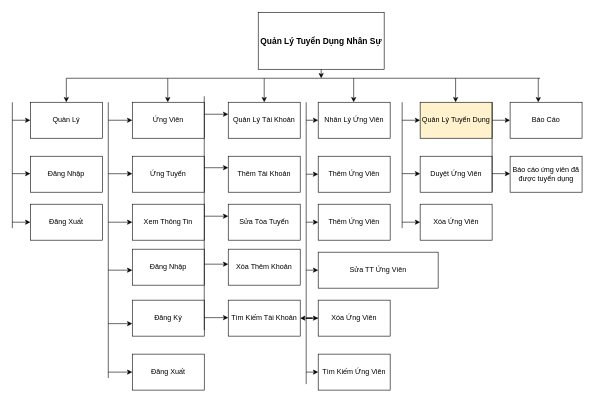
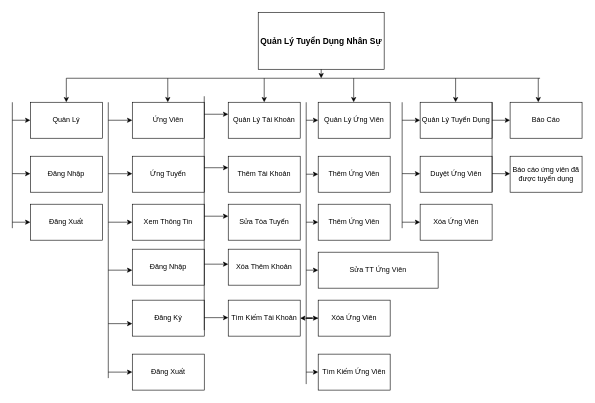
(354, 120) -> (354, 120)
(456, 120) -> (456, 120)
